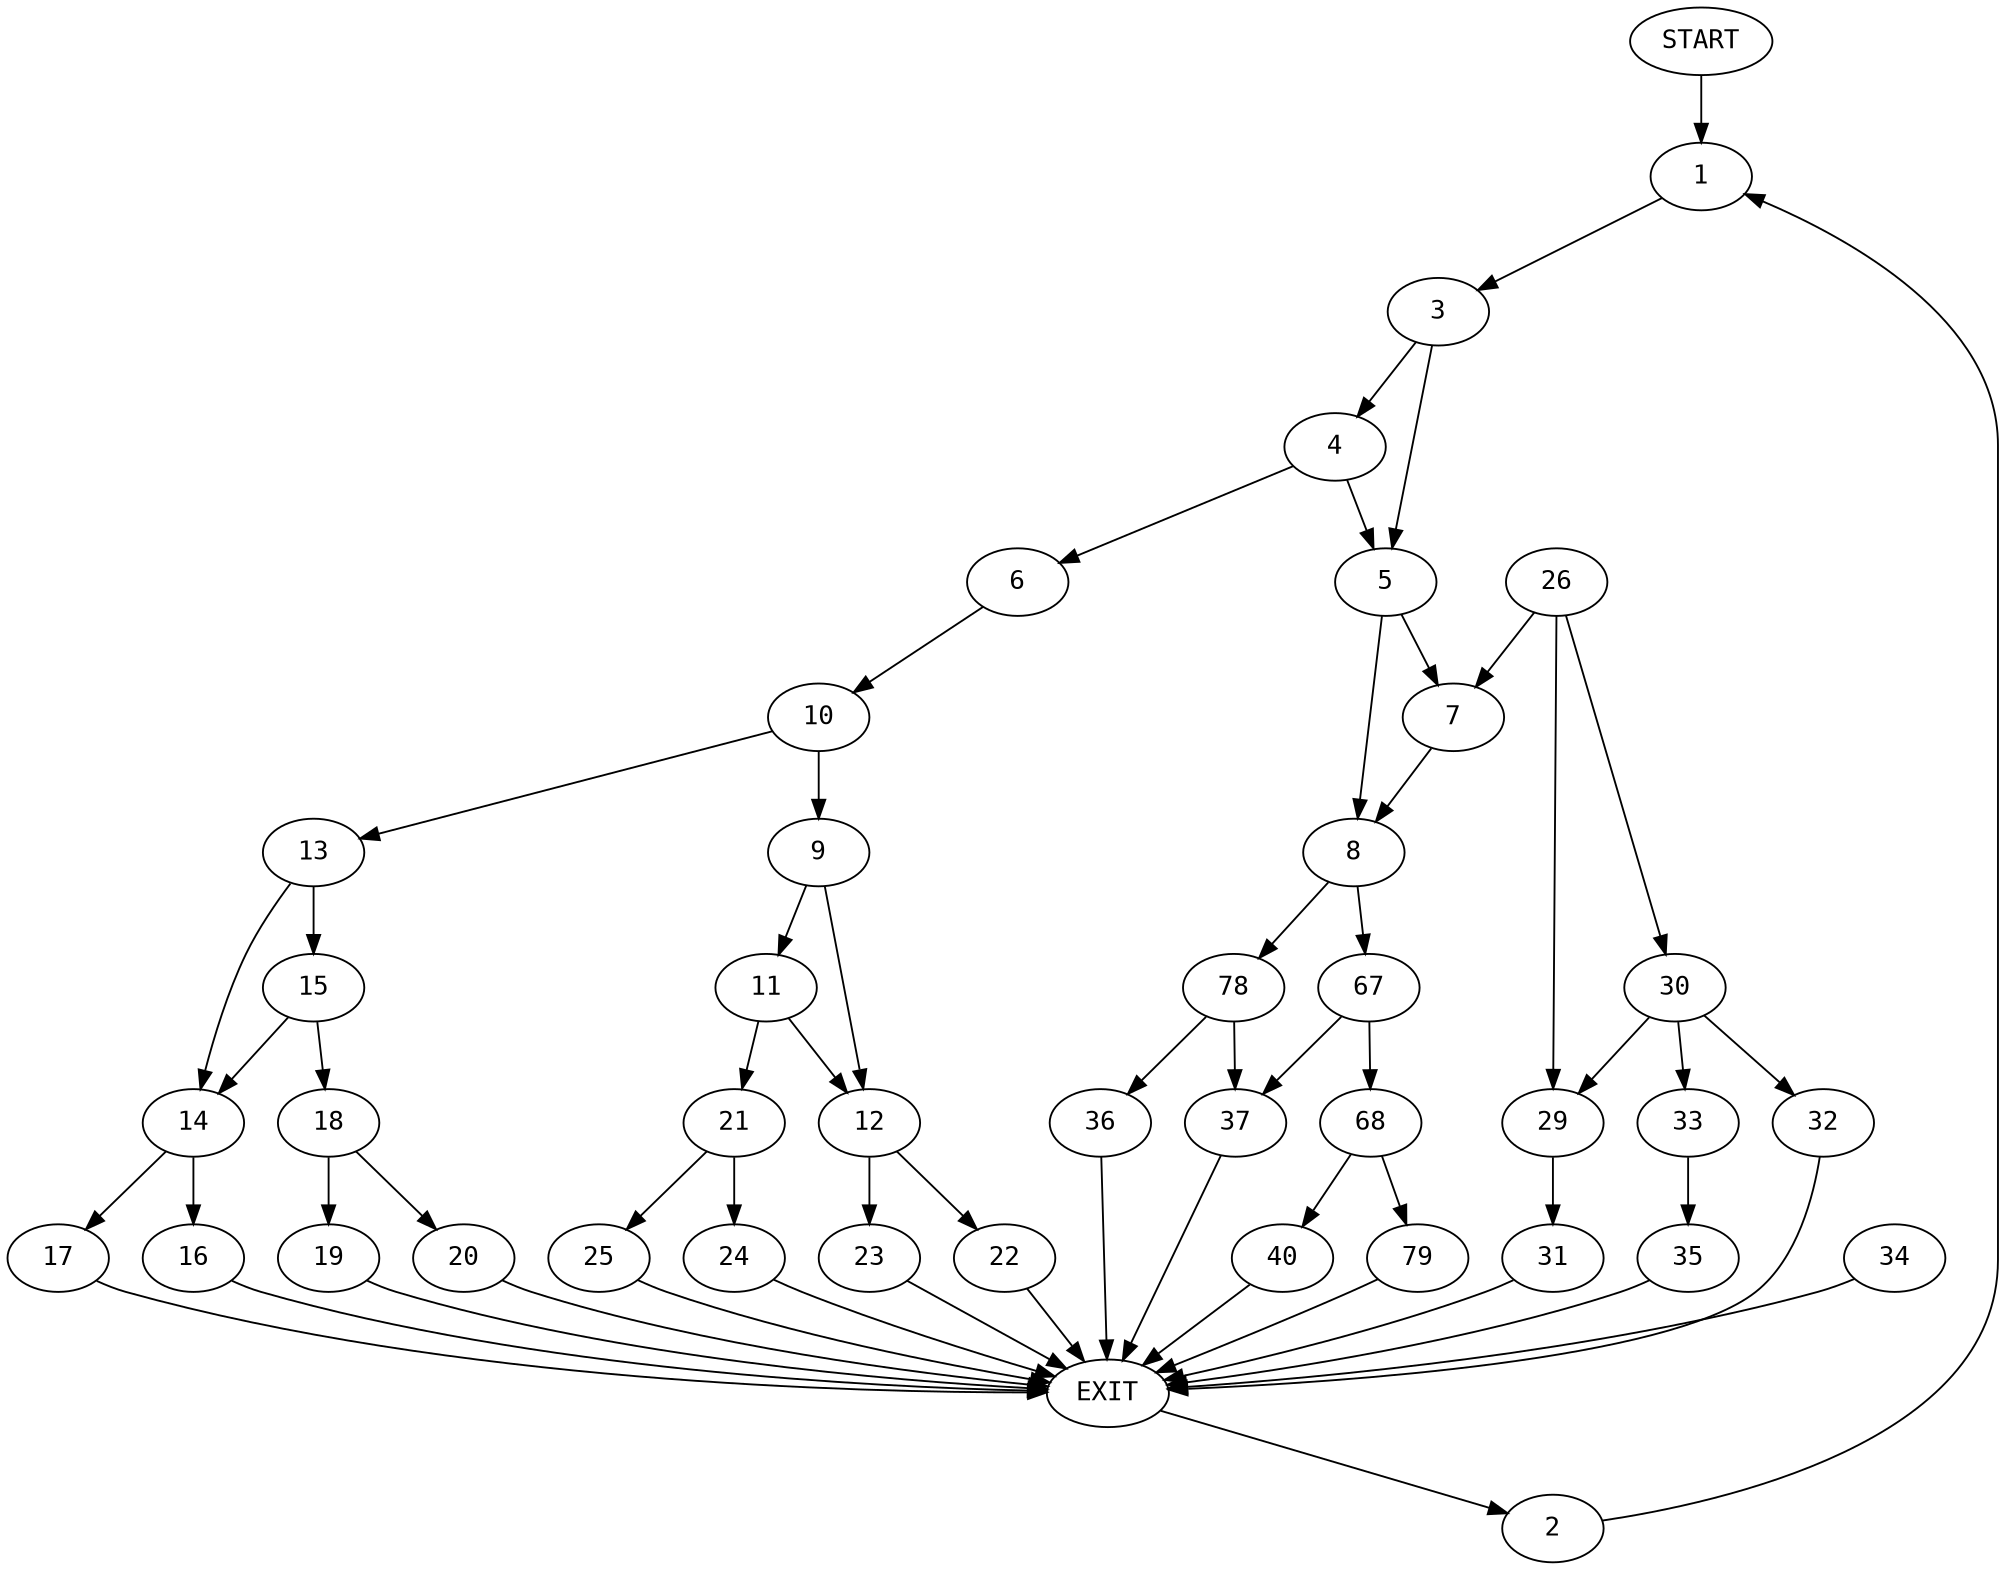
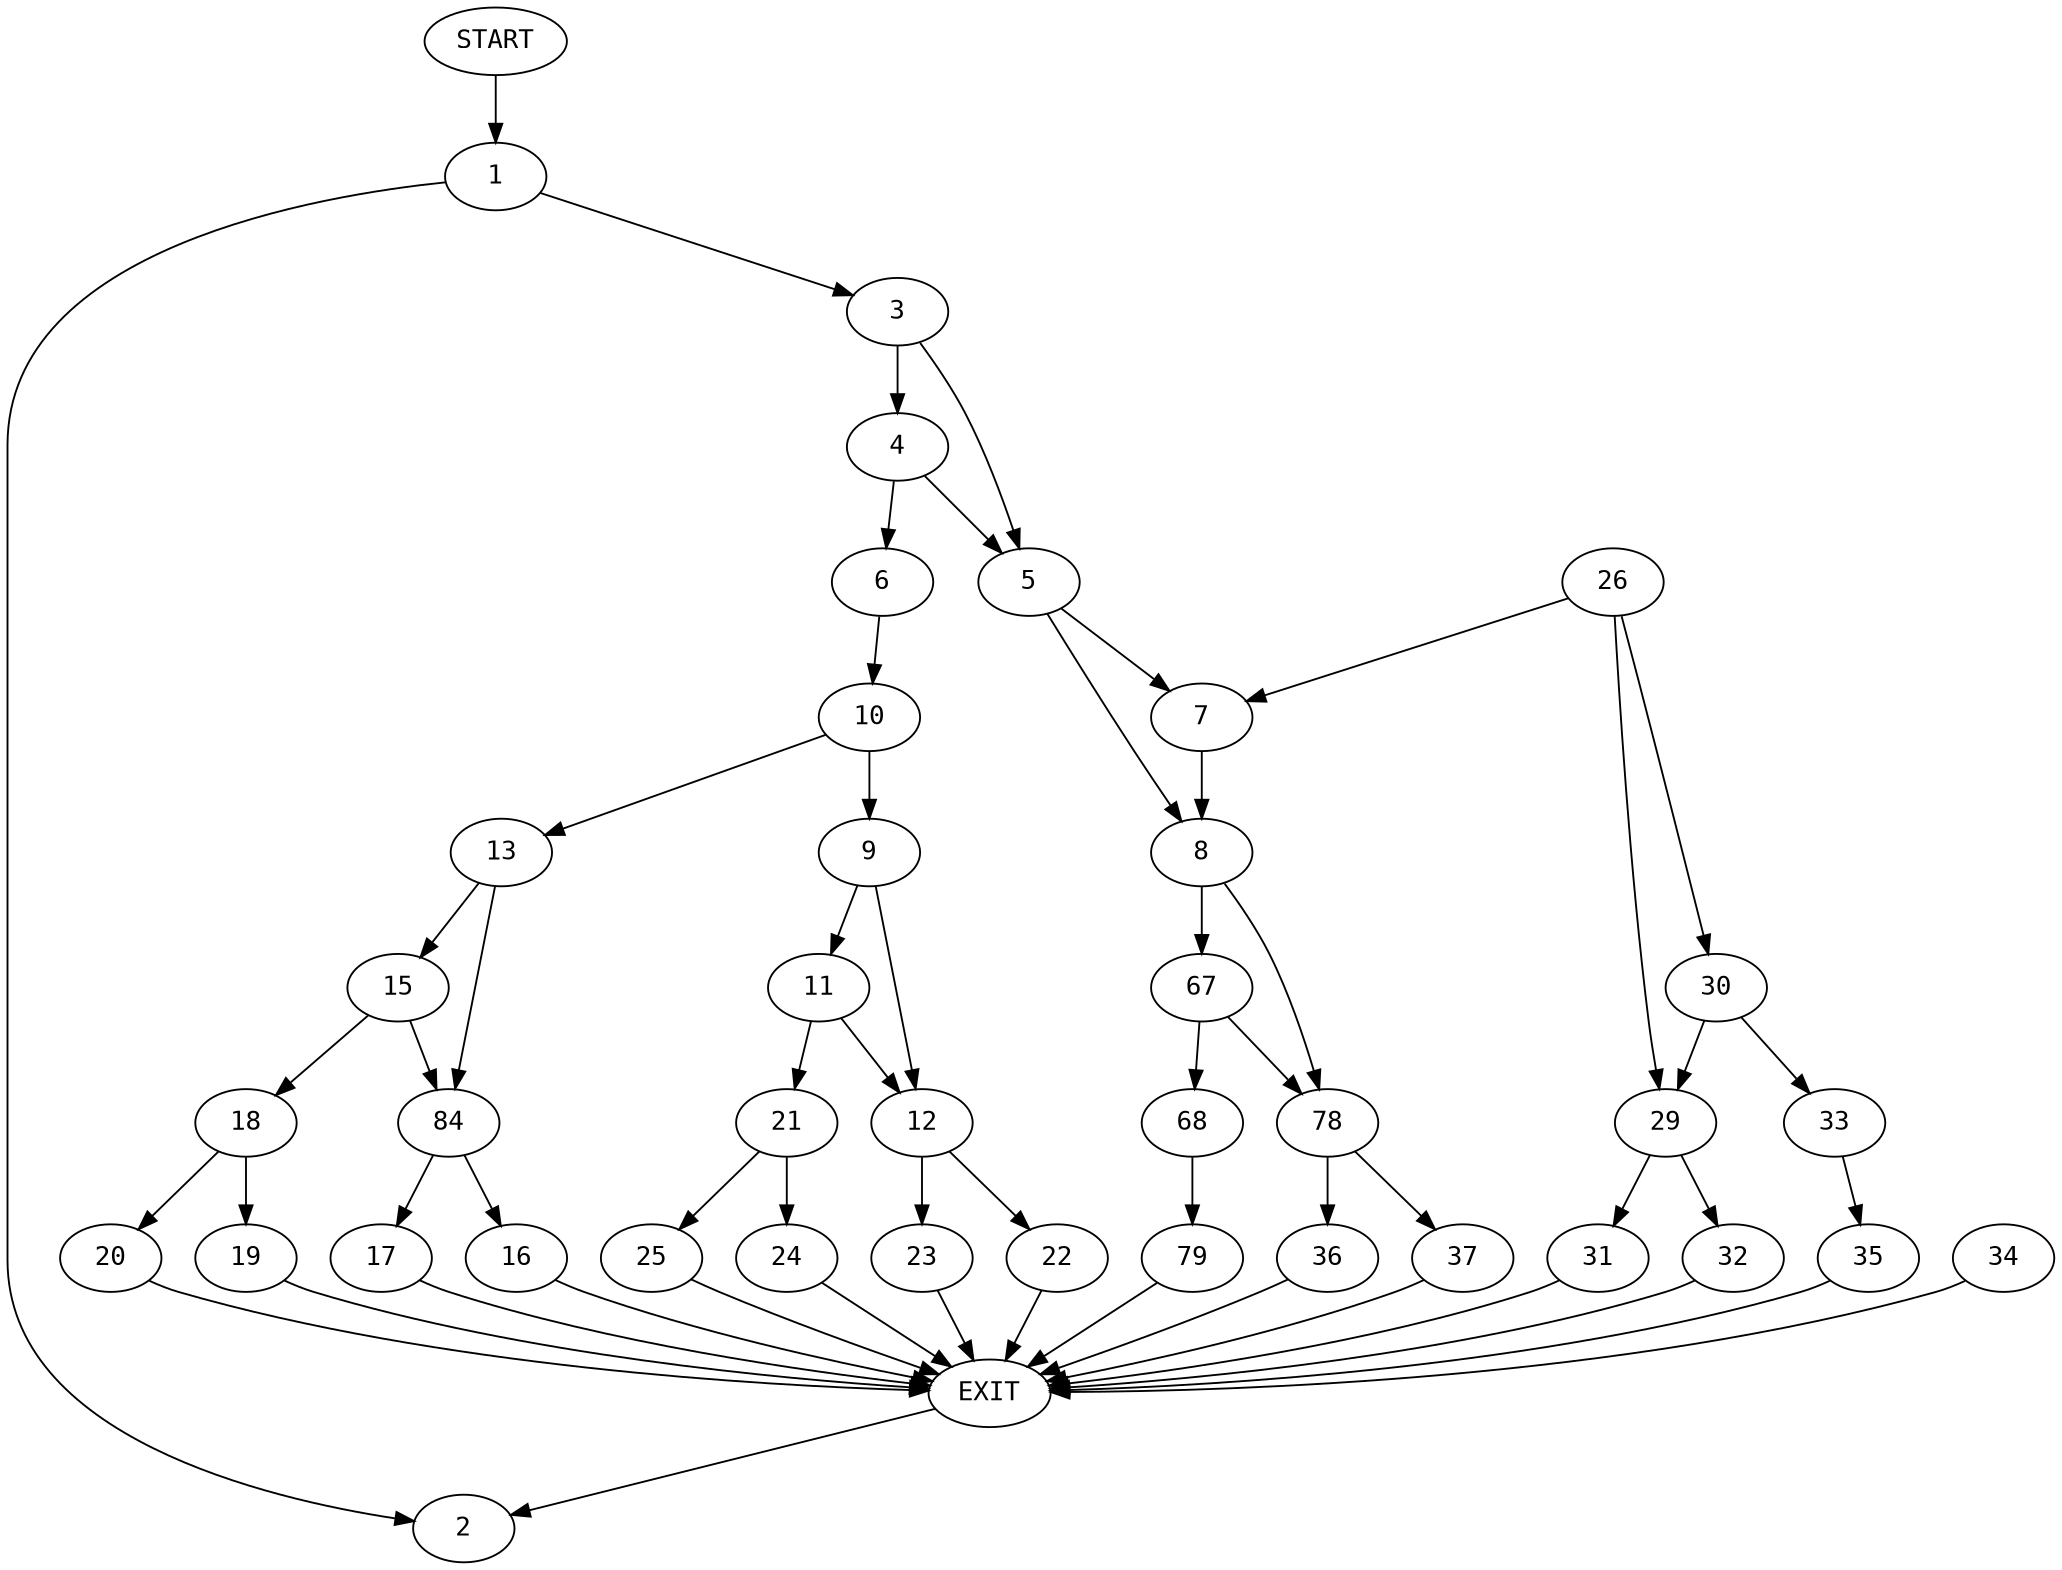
(1998, 930) -> (8, 827)
(1309, 1049) -> (1258, 1048)
(1742, 1049) -> (1695, 1182)
(193, 1123) -> (449, 1123)
(1283, 1258) -> none
